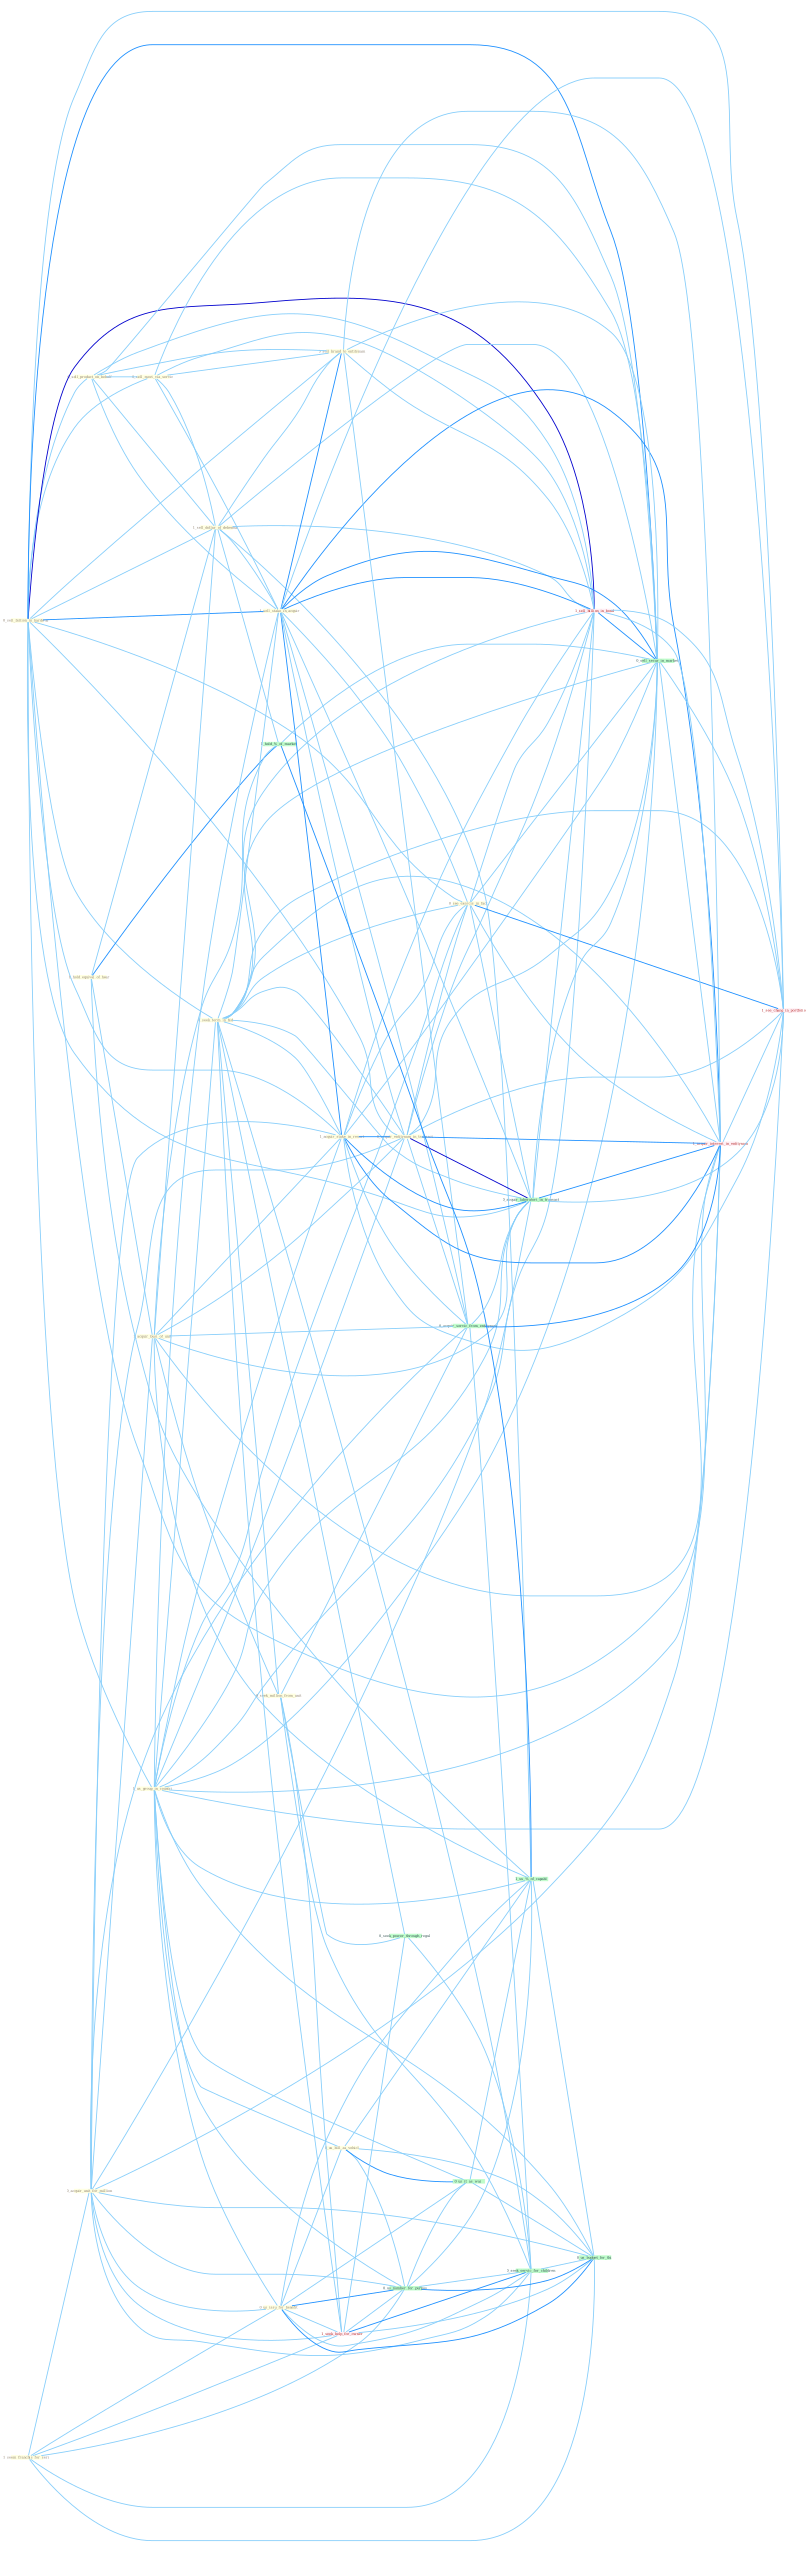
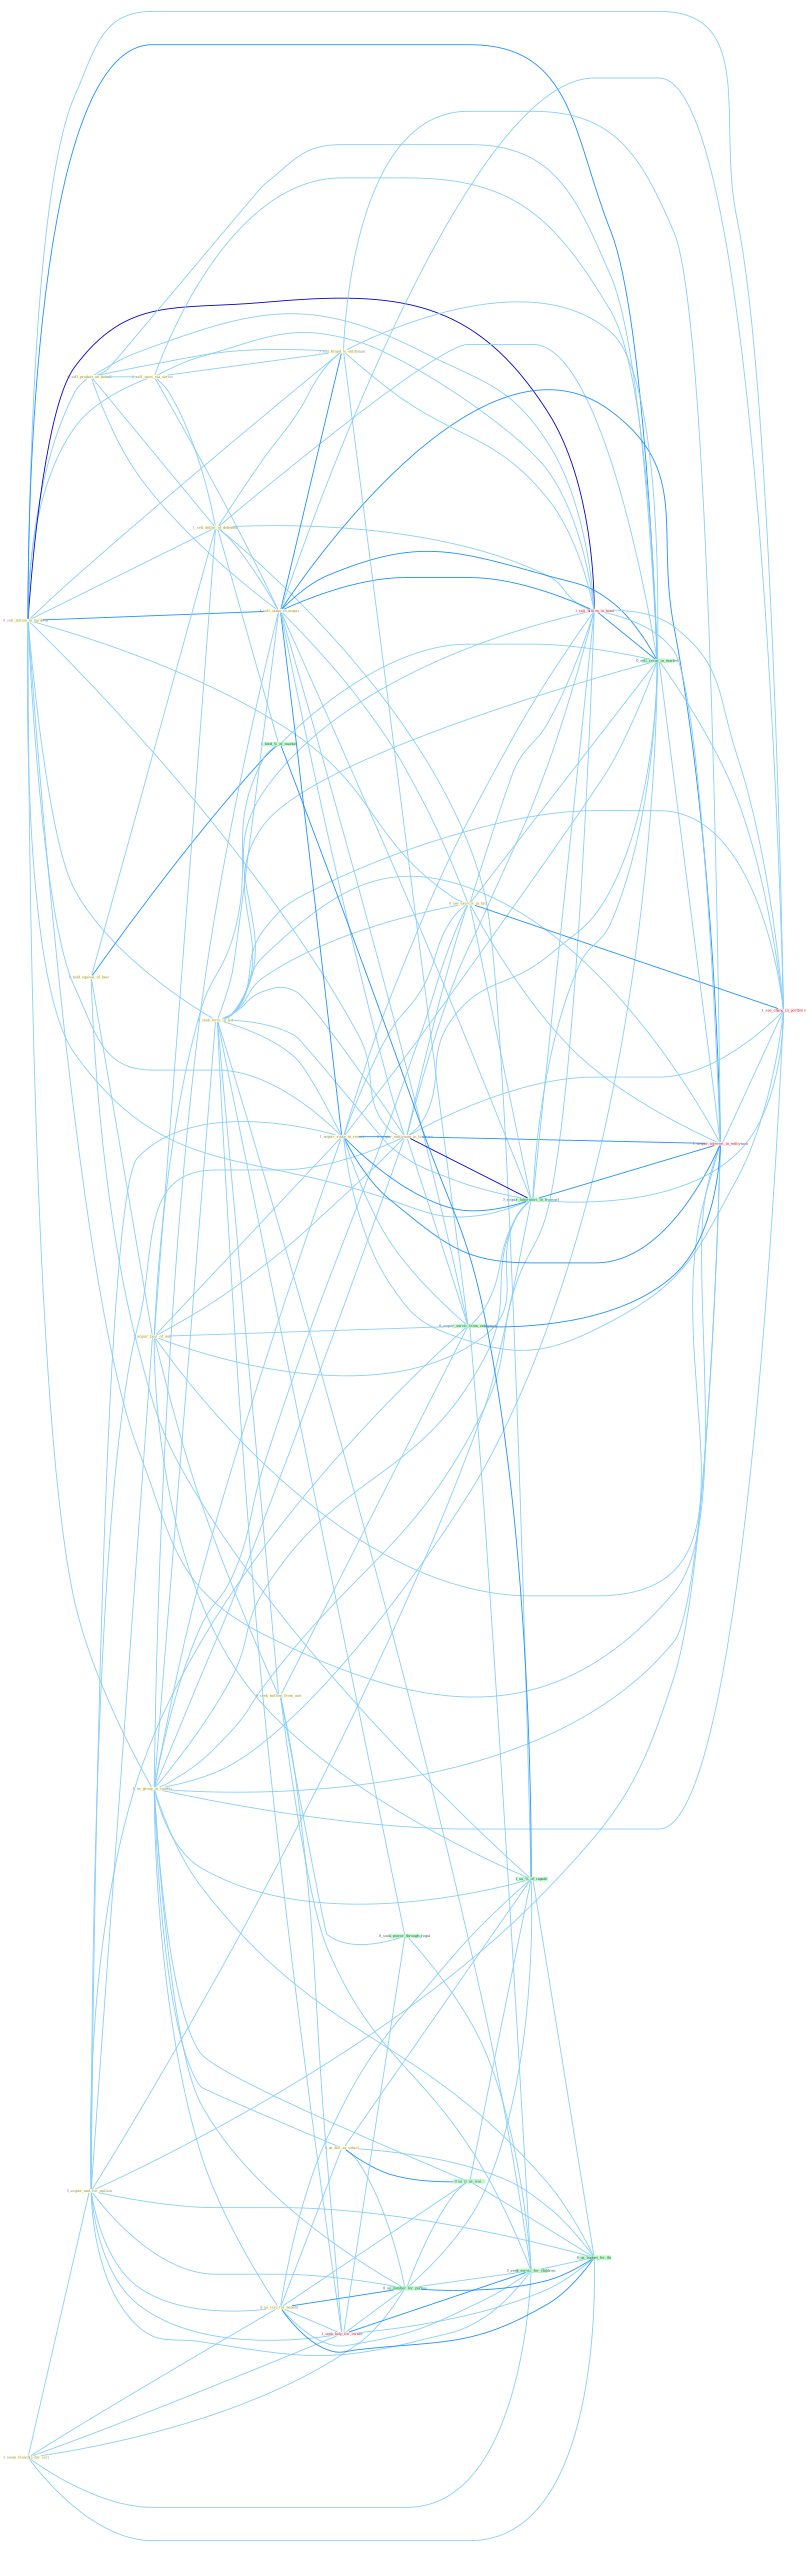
(280, 2308) -> (280, 2308)
